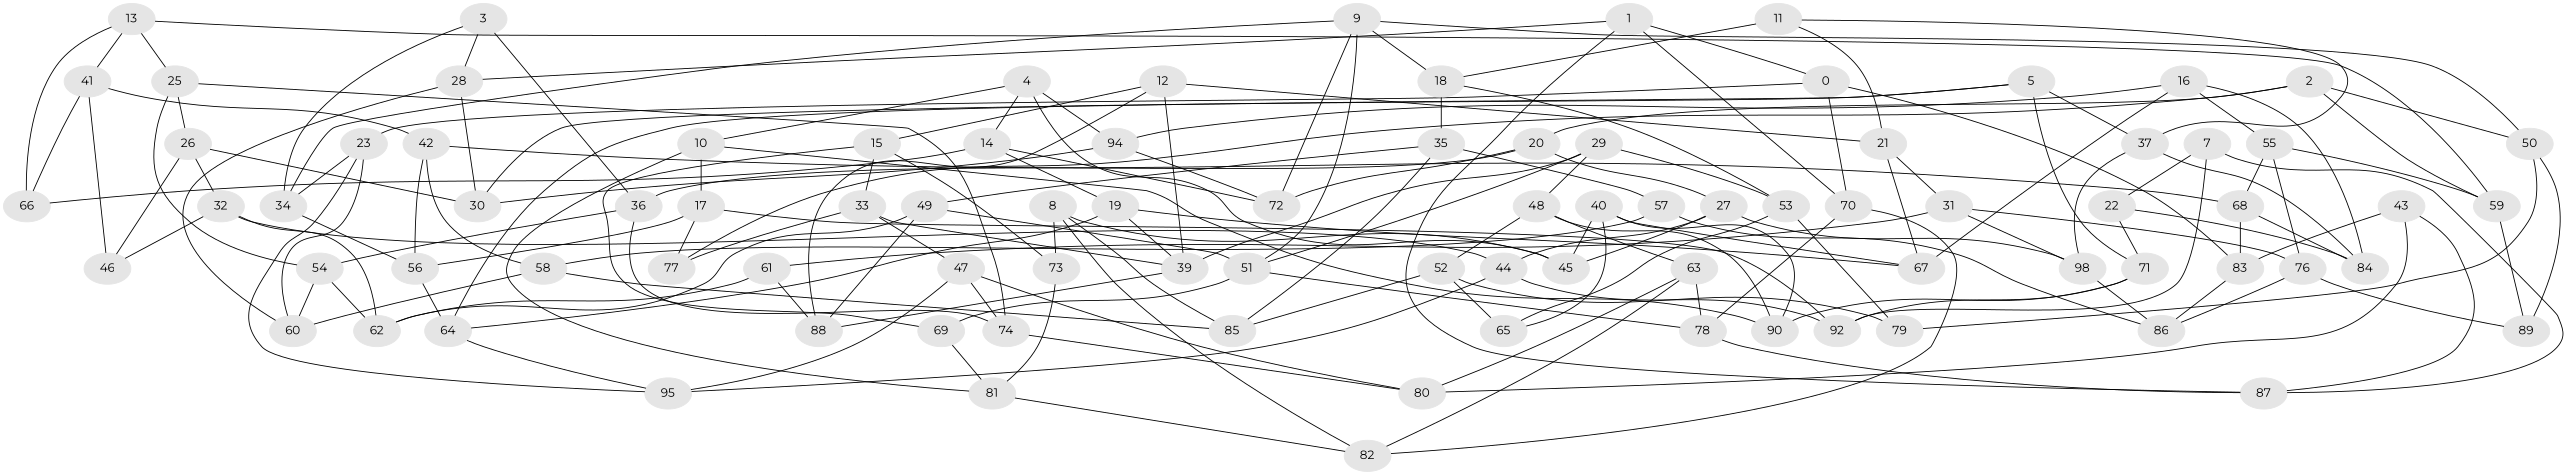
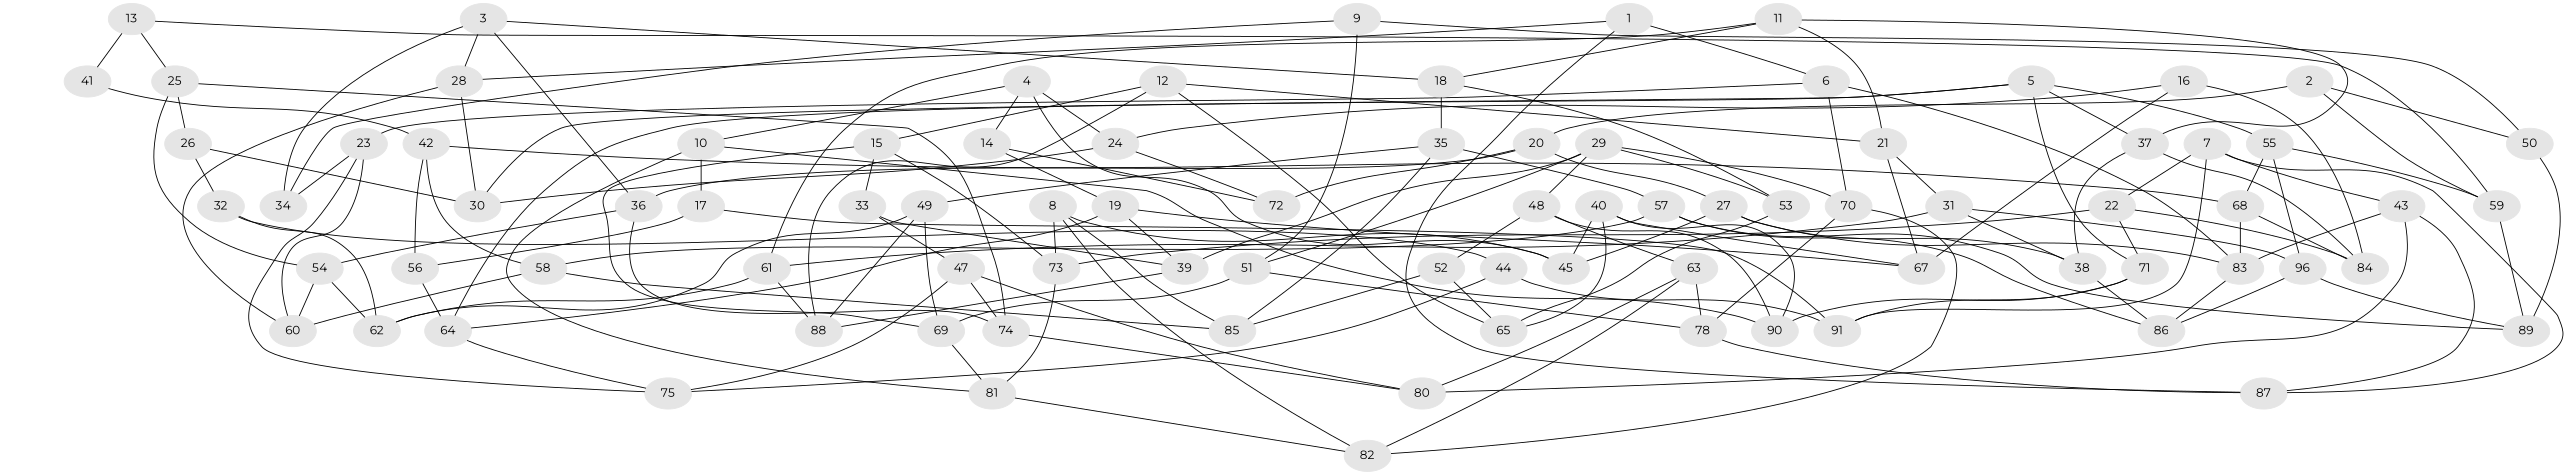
(1399, 50) -> (871, 44)
none -> (1033, 60)
(1826, 81) -> (1826, 81)
(1319, 109) -> none
(2227, 113) -> (2159, 106)
(1749, 121) -> (1754, 173)
(1115, 144) -> (1115, 144)
none -> (2302, 180)
(1176, 191) -> (1337, 217)
(27, 206) -> none
none -> (1584, 235)
(1117, 237) -> (928, 269)
(1614, 237) -> (2052, 243)
(361, 243) -> none
(107, 269) -> none
(672, 269) -> none
(2083, 269) -> (2083, 269)
(2303, 269) -> (2303, 269)
none -> (2064, 287)
(1837, 331) -> (1837, 331)
(1900, 331) -> none
(668, 393) -> (668, 393)
